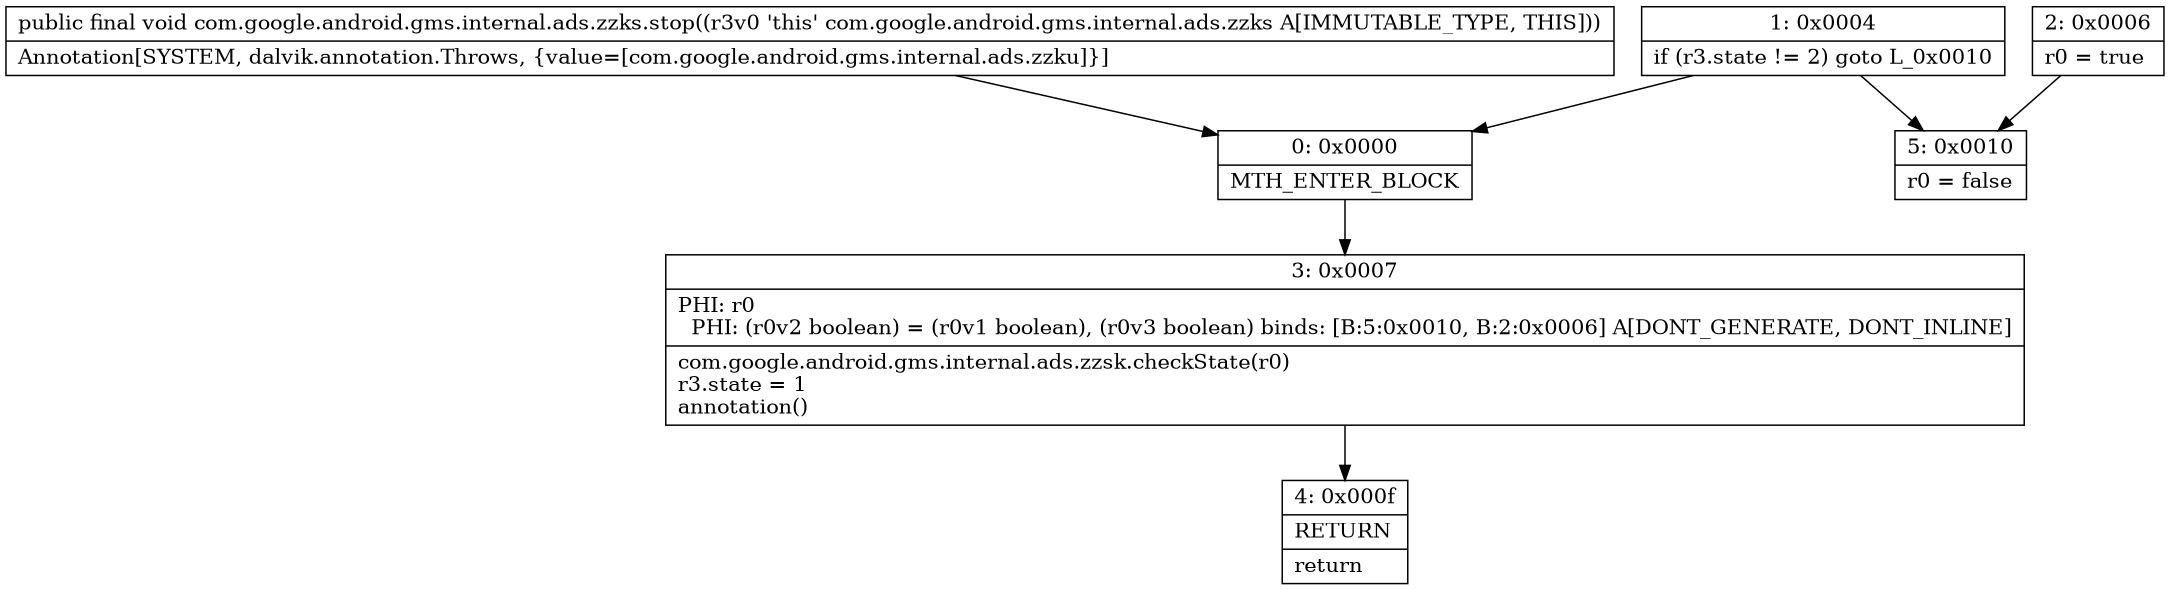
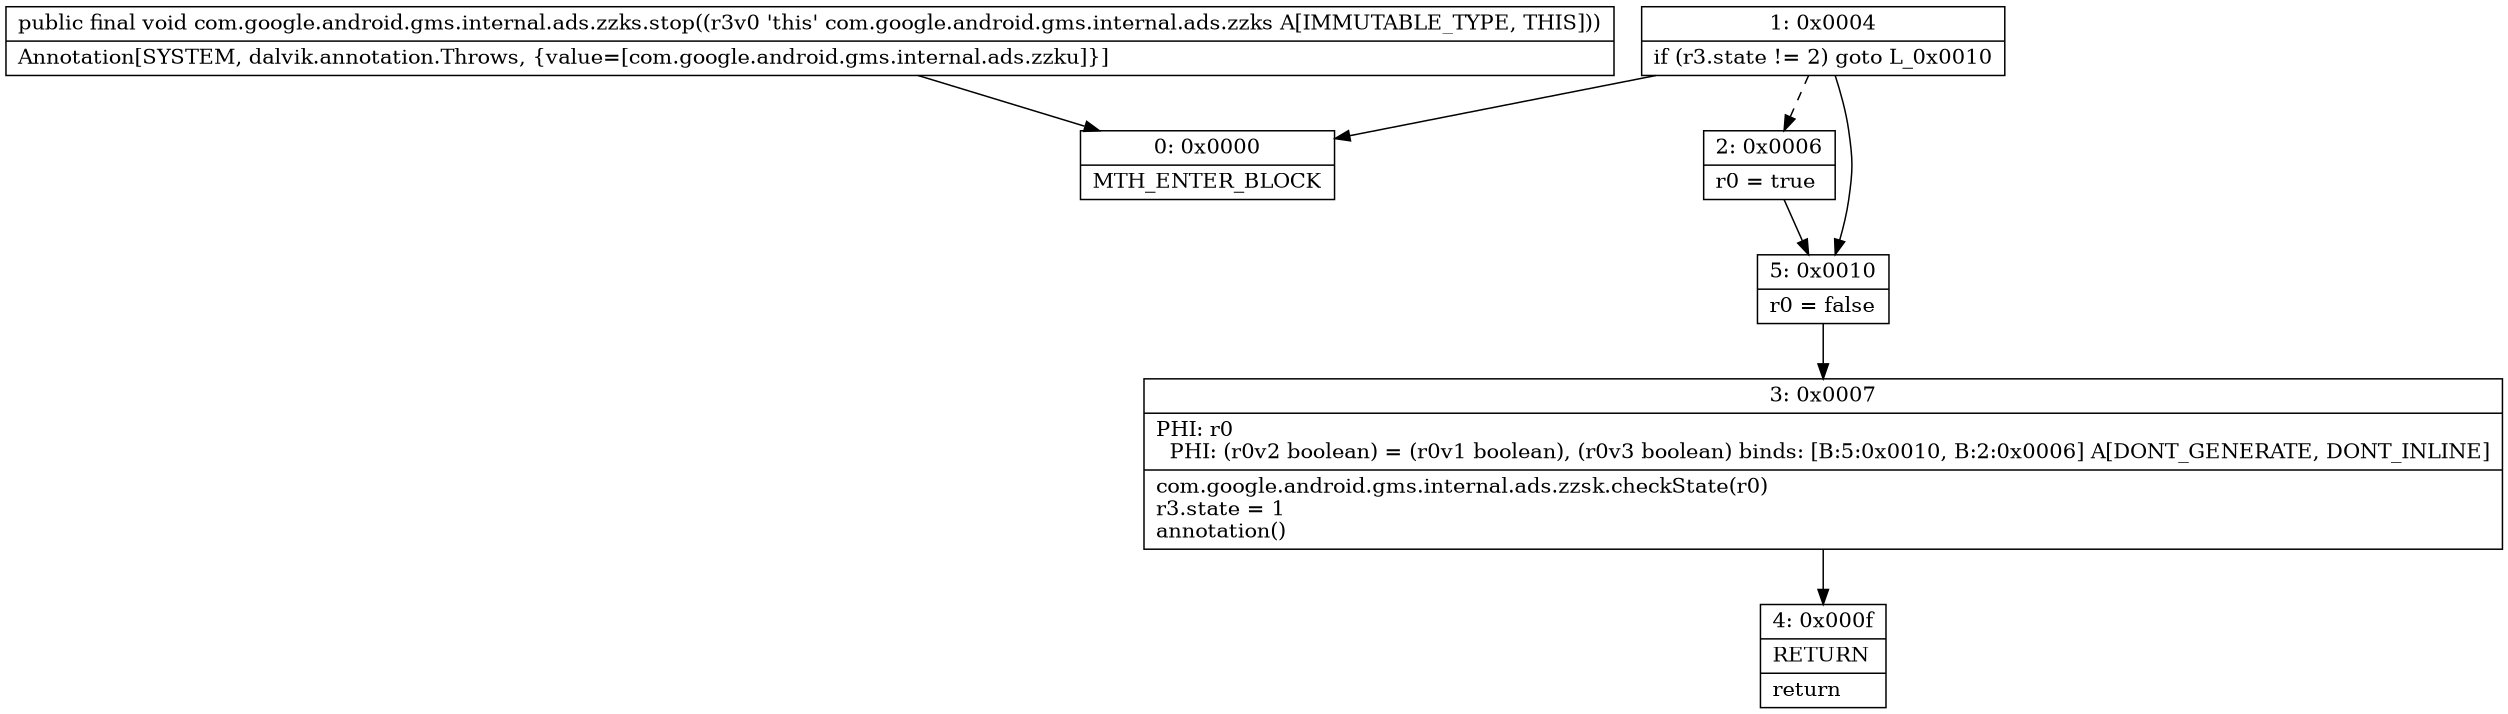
none -> (1799, 96)
(1345, 220) -> (1823, 344)
